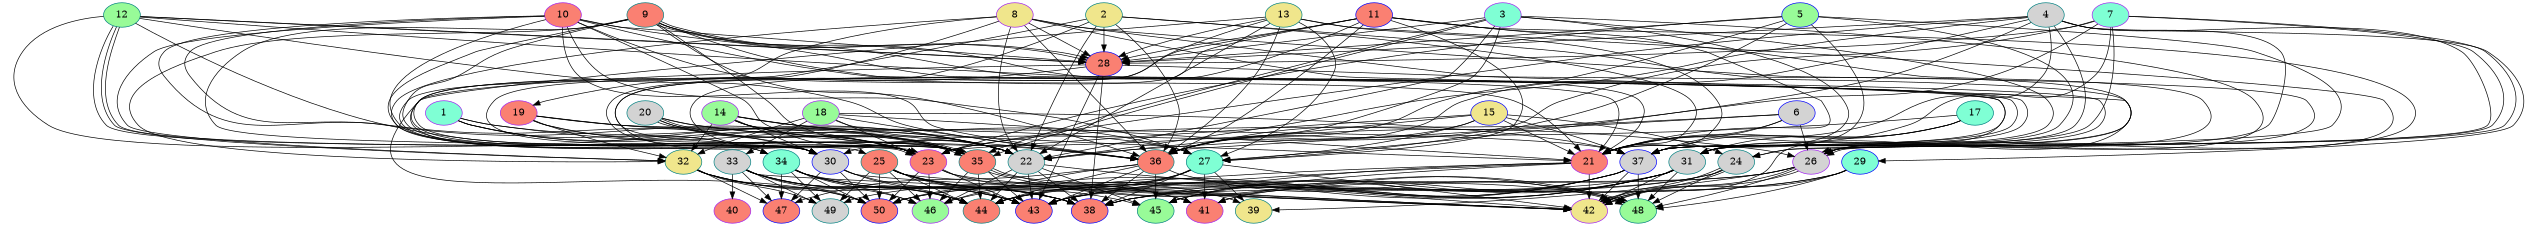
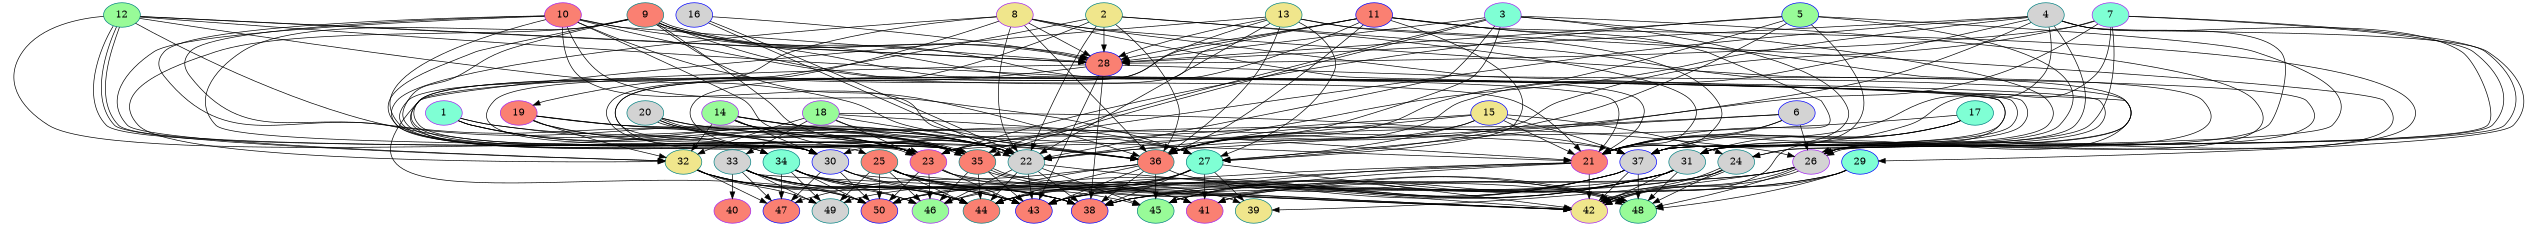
none -> (694, 15)
